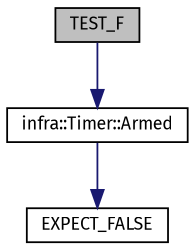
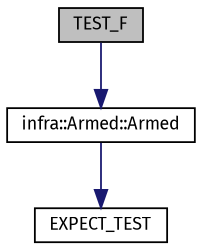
(97, 125) -> (101, 125)
(97, 225) -> (101, 225)
